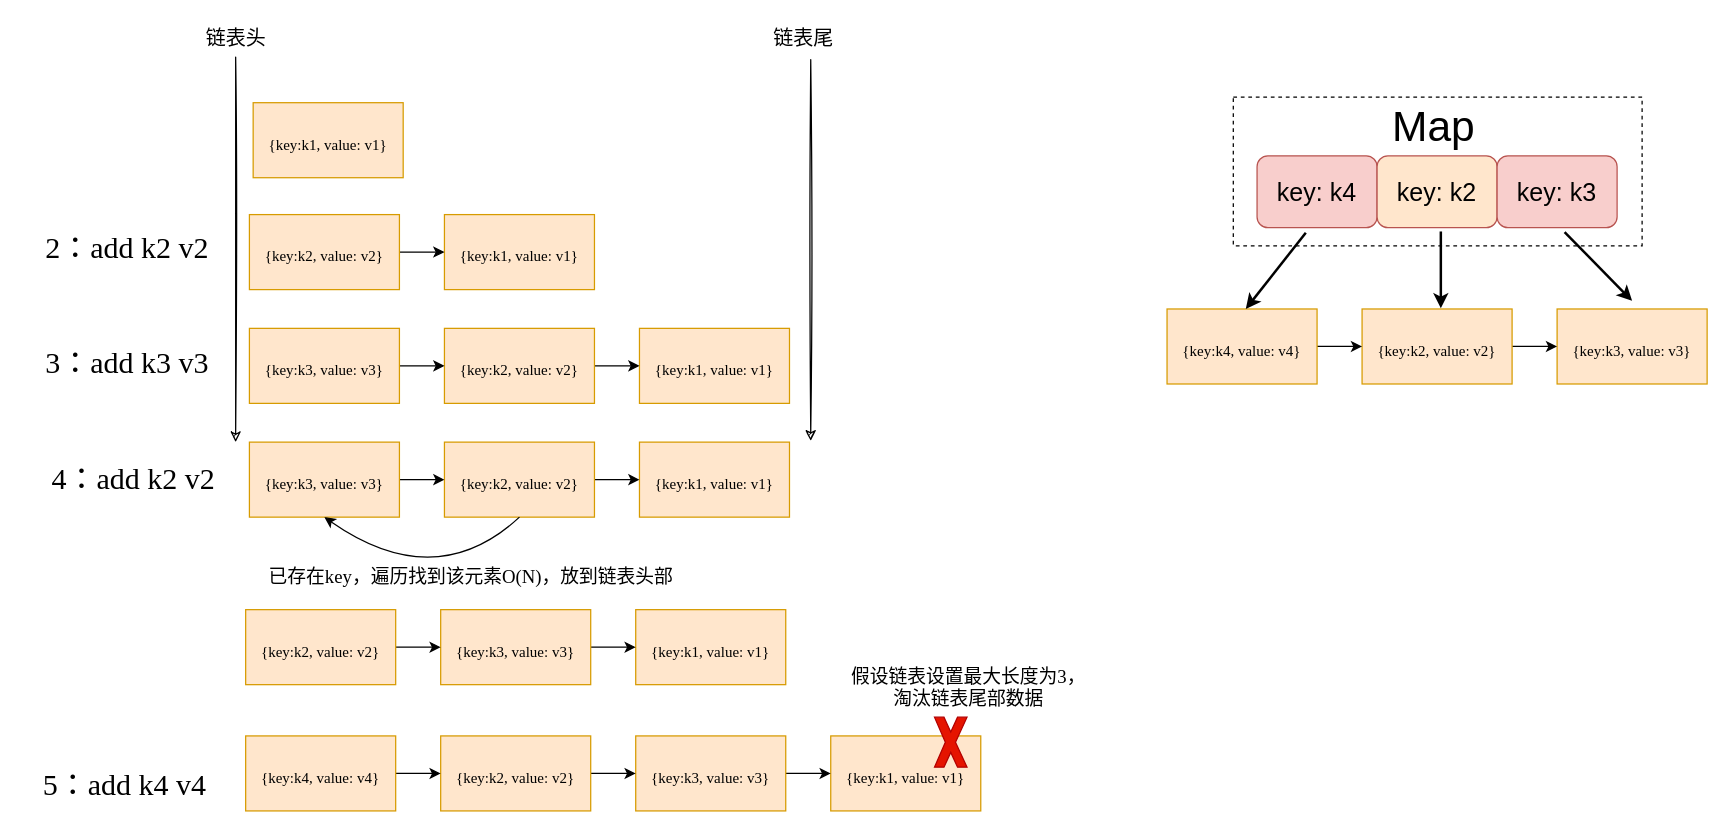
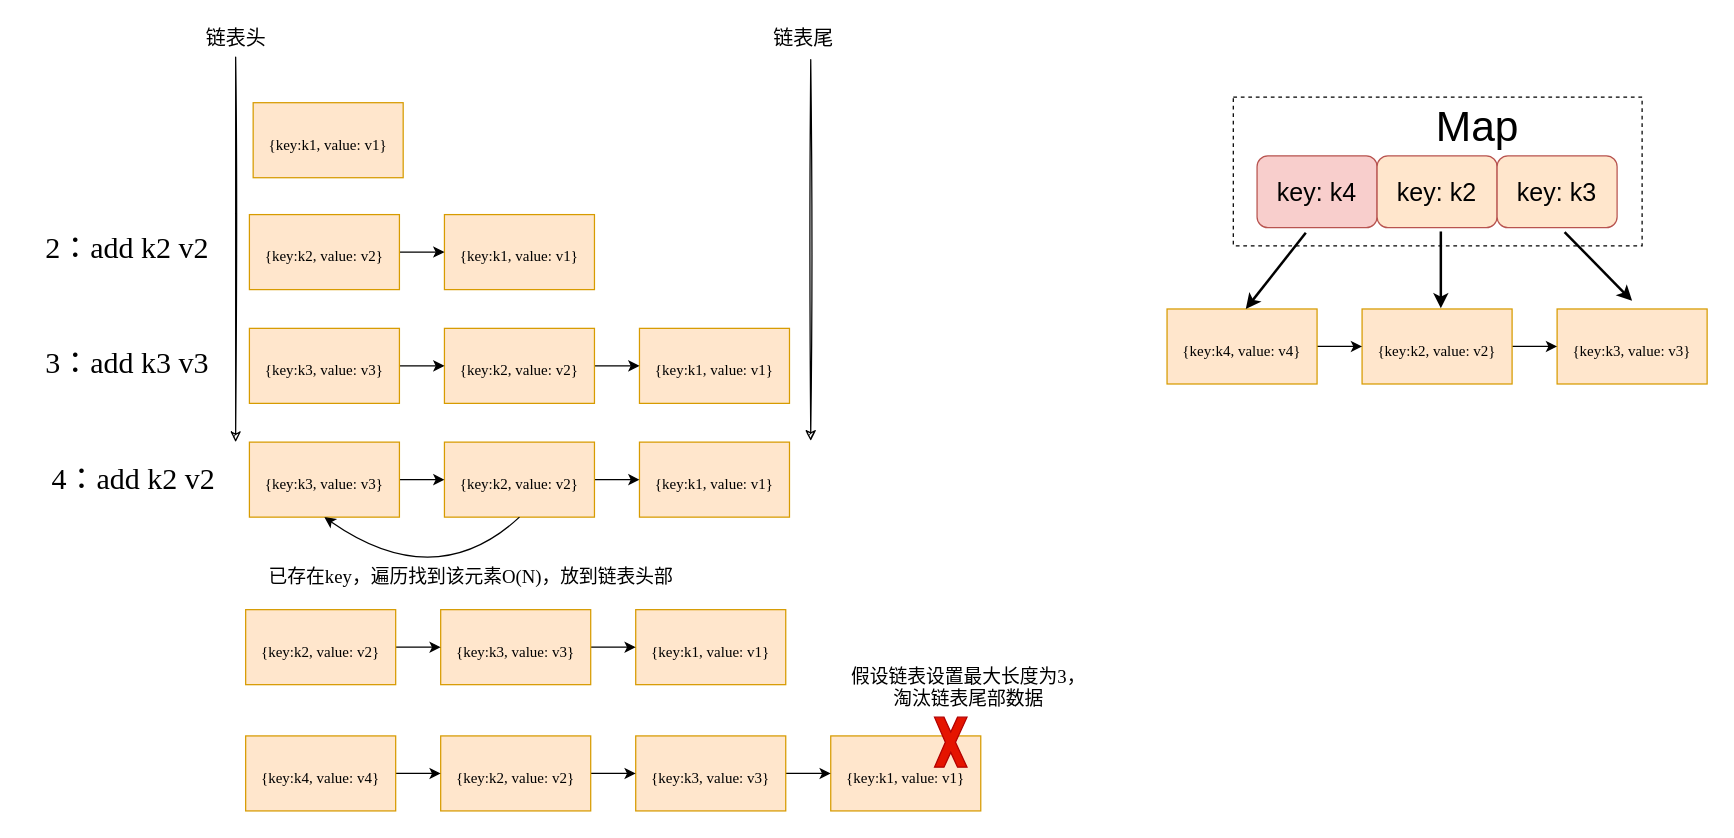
(1433, 126) -> (1477, 126)
(1557, 192) -> (1557, 192)
(124, 785) -> none
